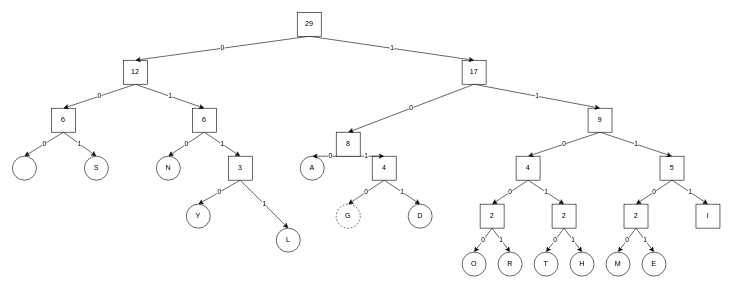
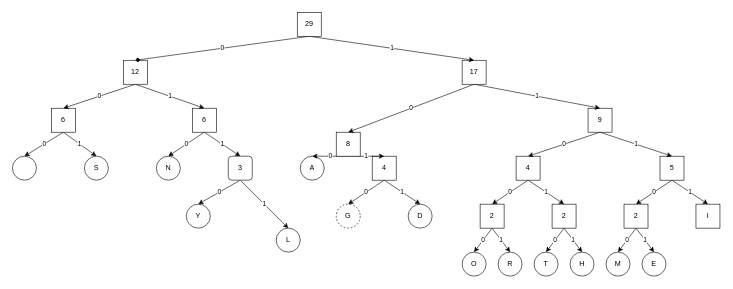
(141, 60) -> (141, 60)
(240, 168) -> (240, 168)
